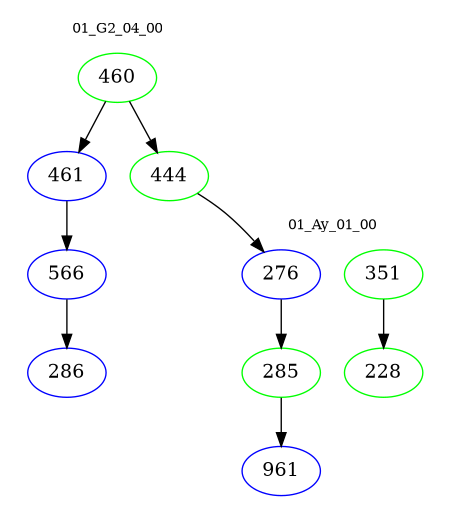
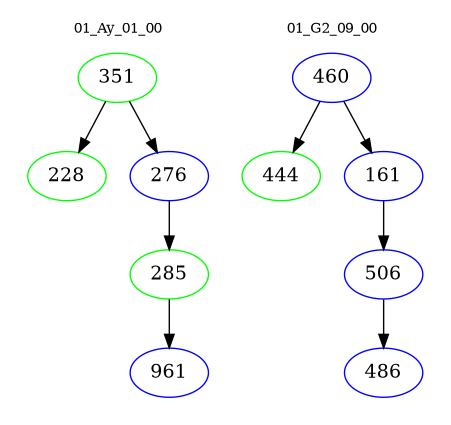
(118, 29) -> (332, 29)
(117, 78) -> (332, 78)
(67, 176) -> (384, 176)
(240, 226) -> (140, 121)
(67, 274) -> (384, 274)
(67, 373) -> (384, 373)
